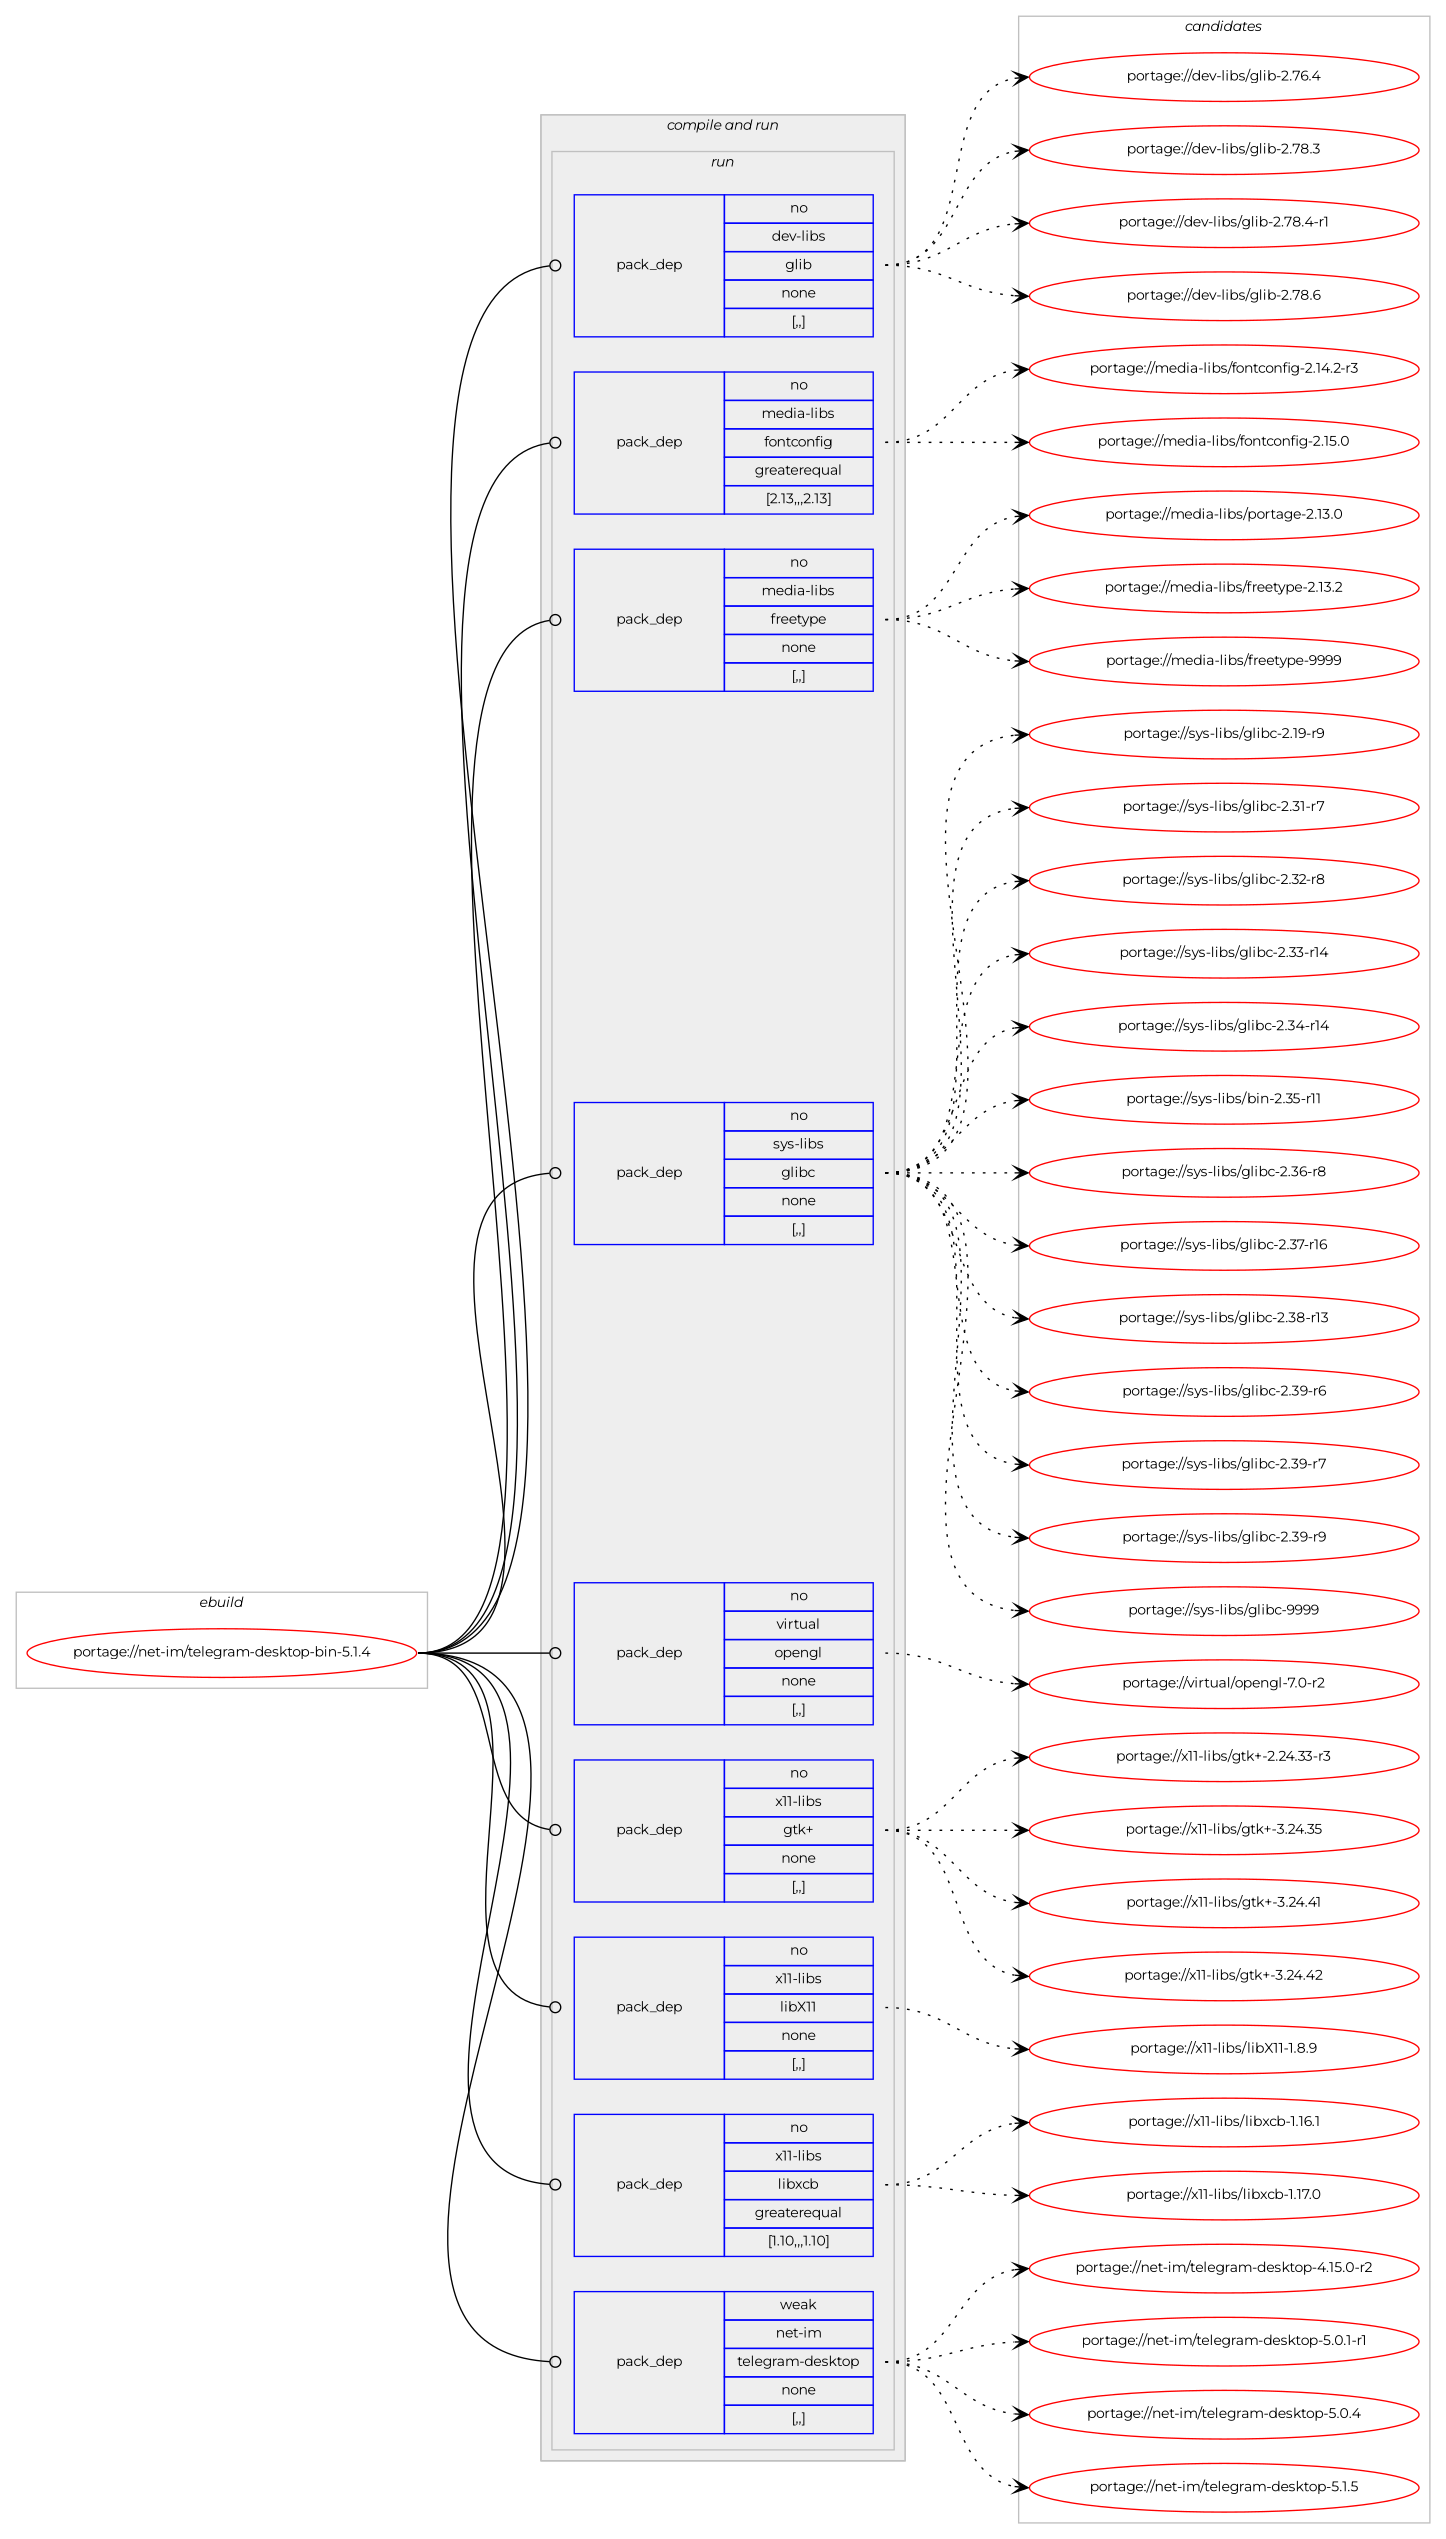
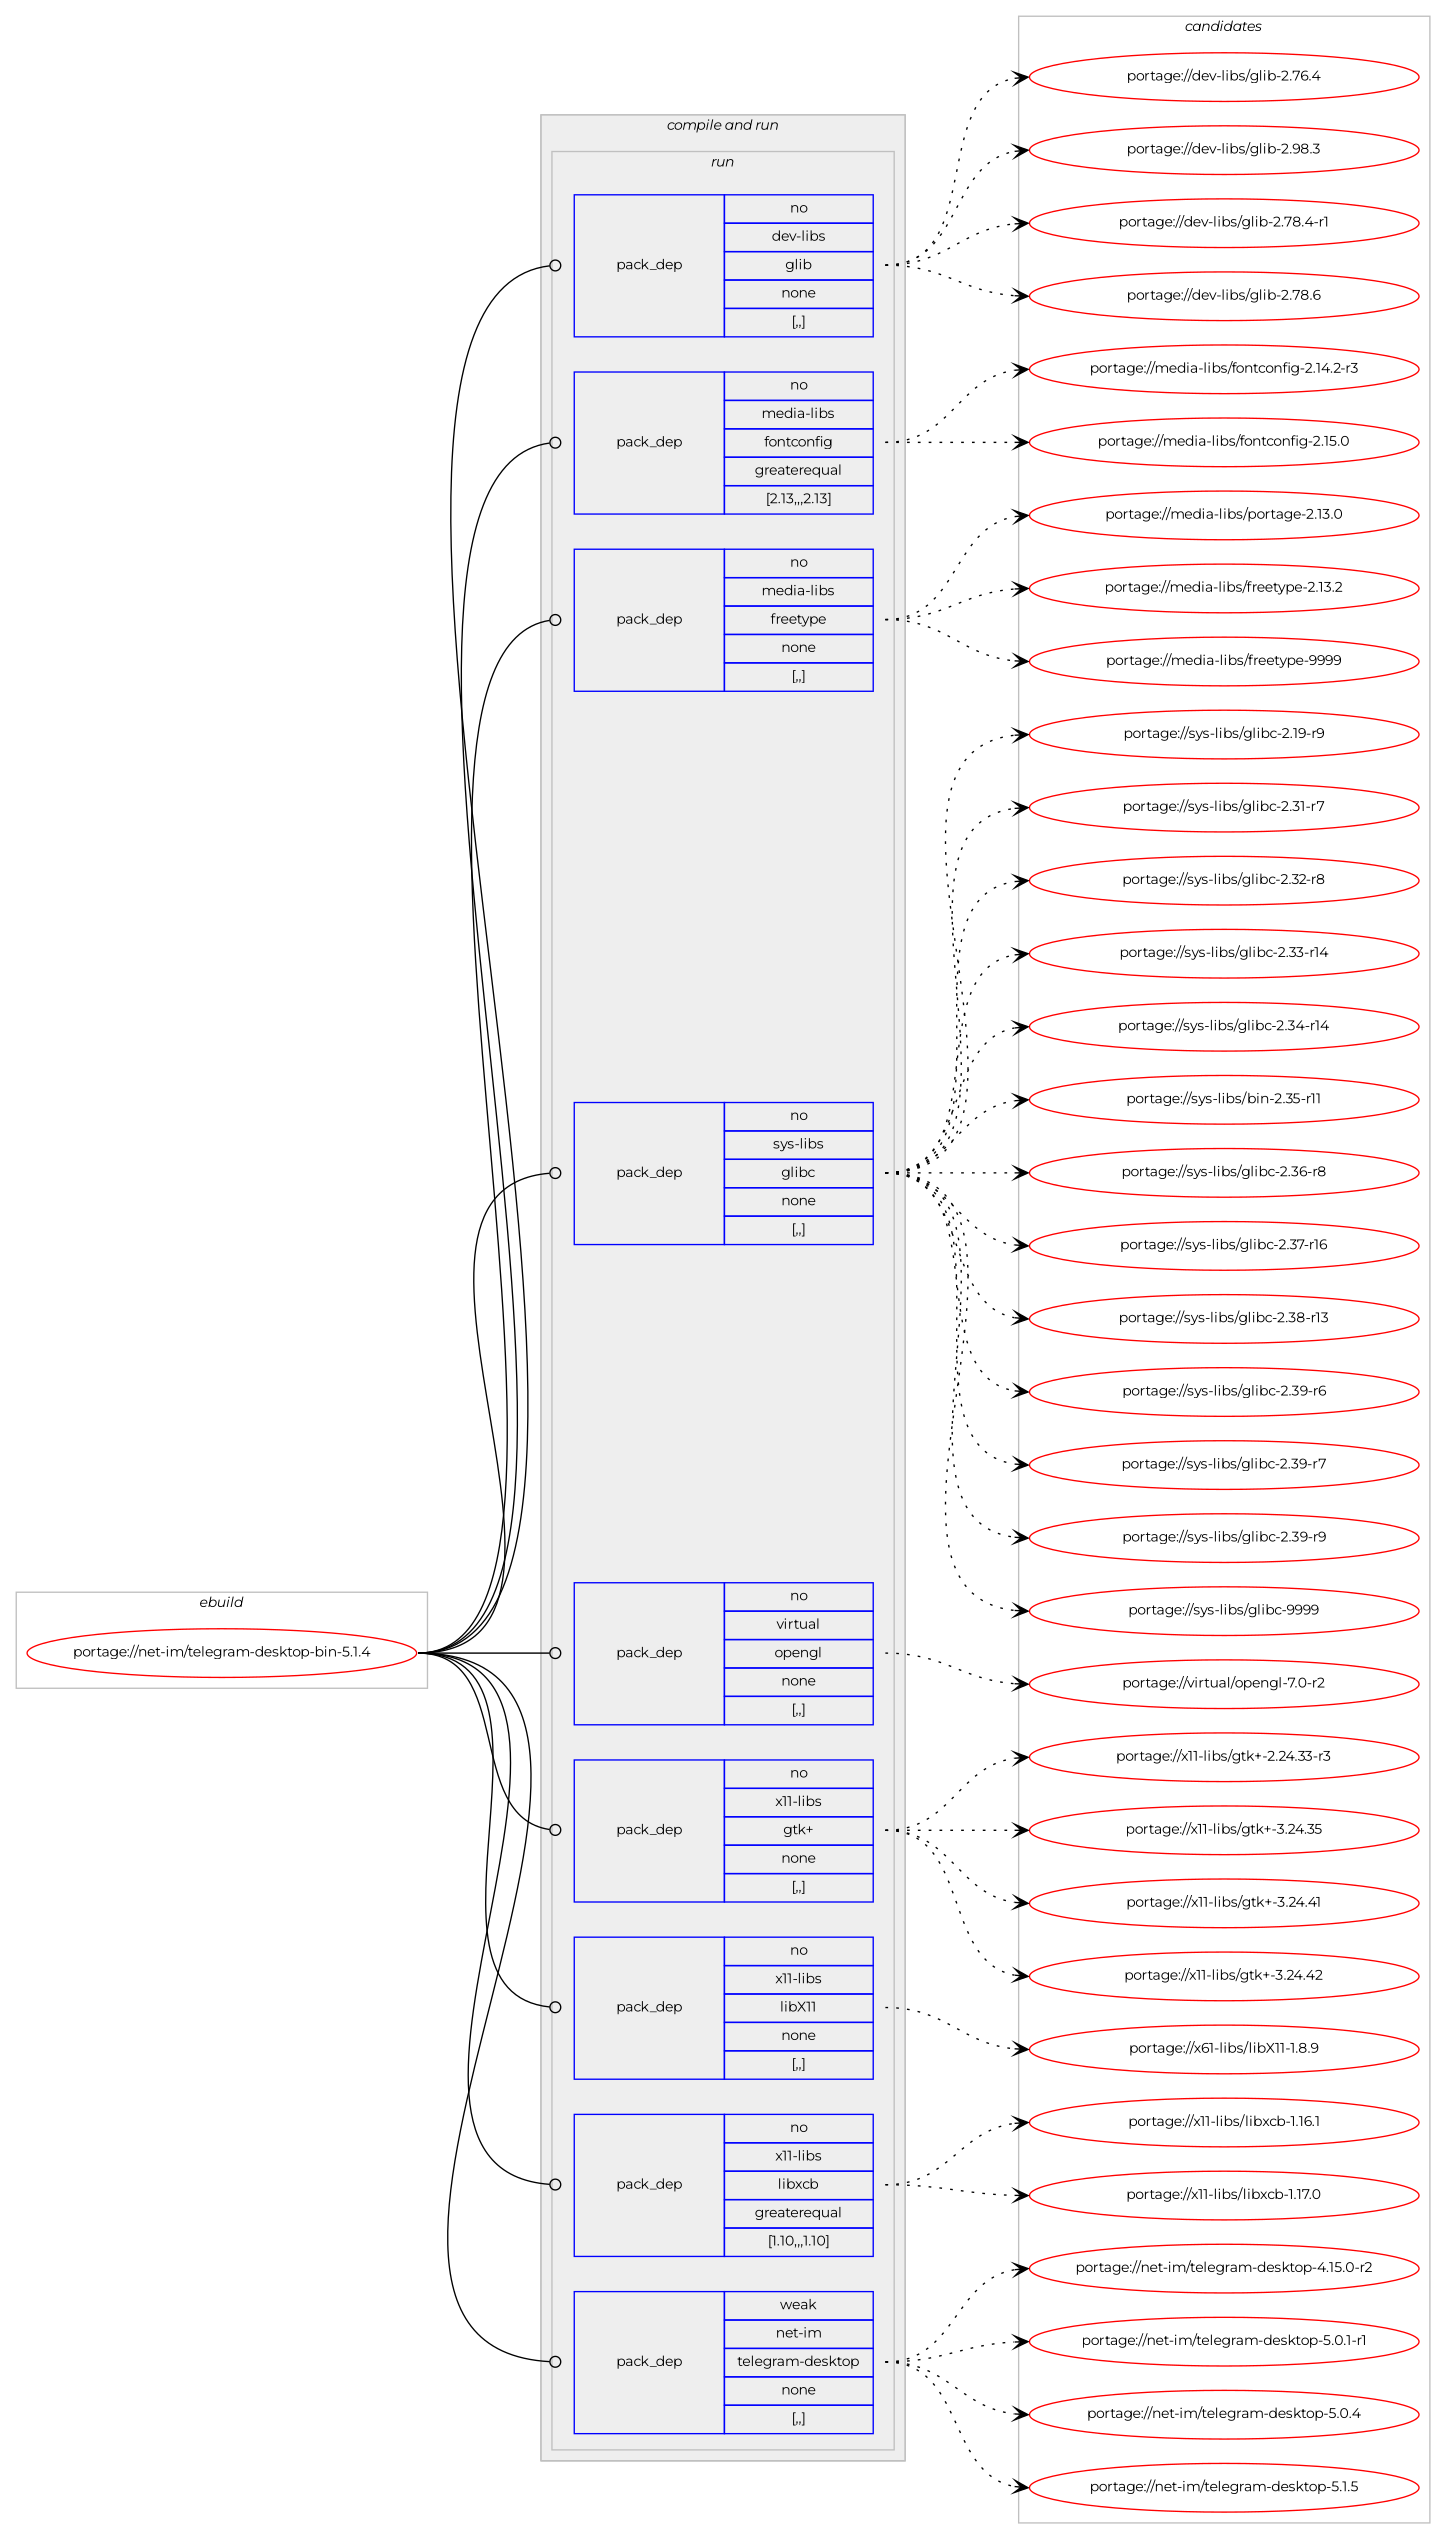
(1224, 150) -> (1224, 150)
(1224, 2049) -> (1224, 2049)
